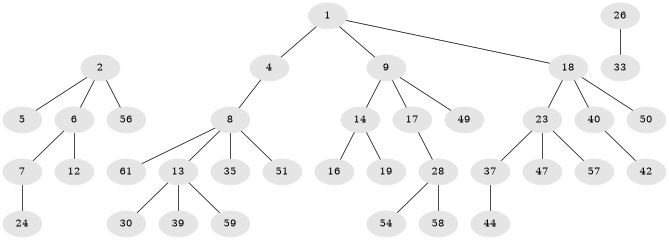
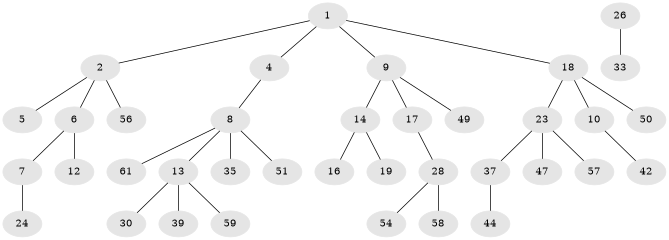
none -> (214, 42)
(594, 120) -> (594, 120)
